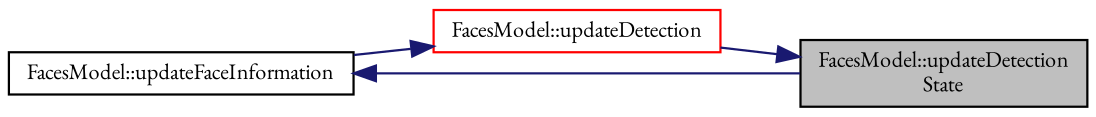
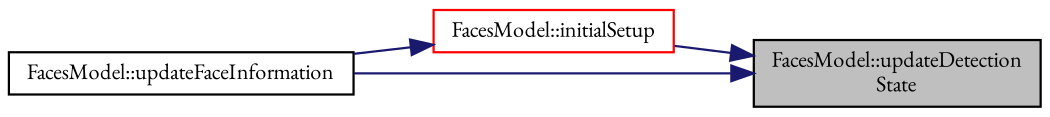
(577, 31) -> (554, 31)
(588, 73) -> (542, 73)
